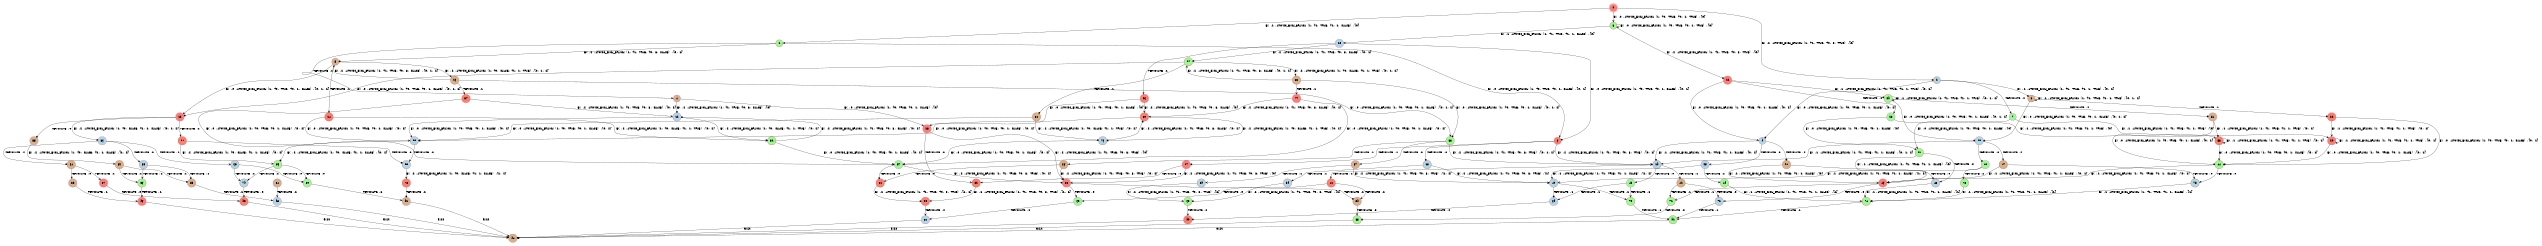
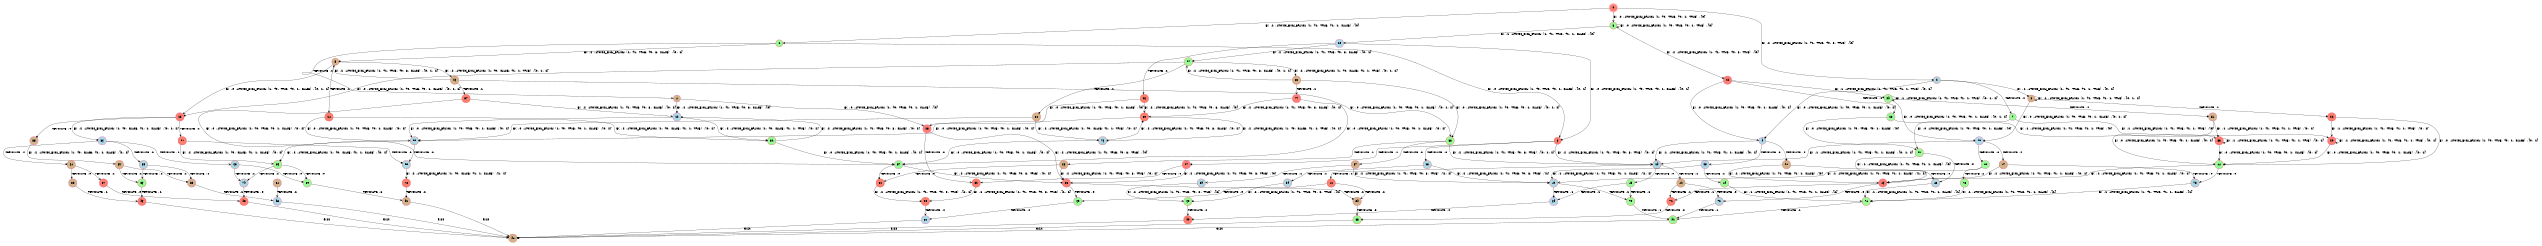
(1671, 201) -> (1671, 201)
